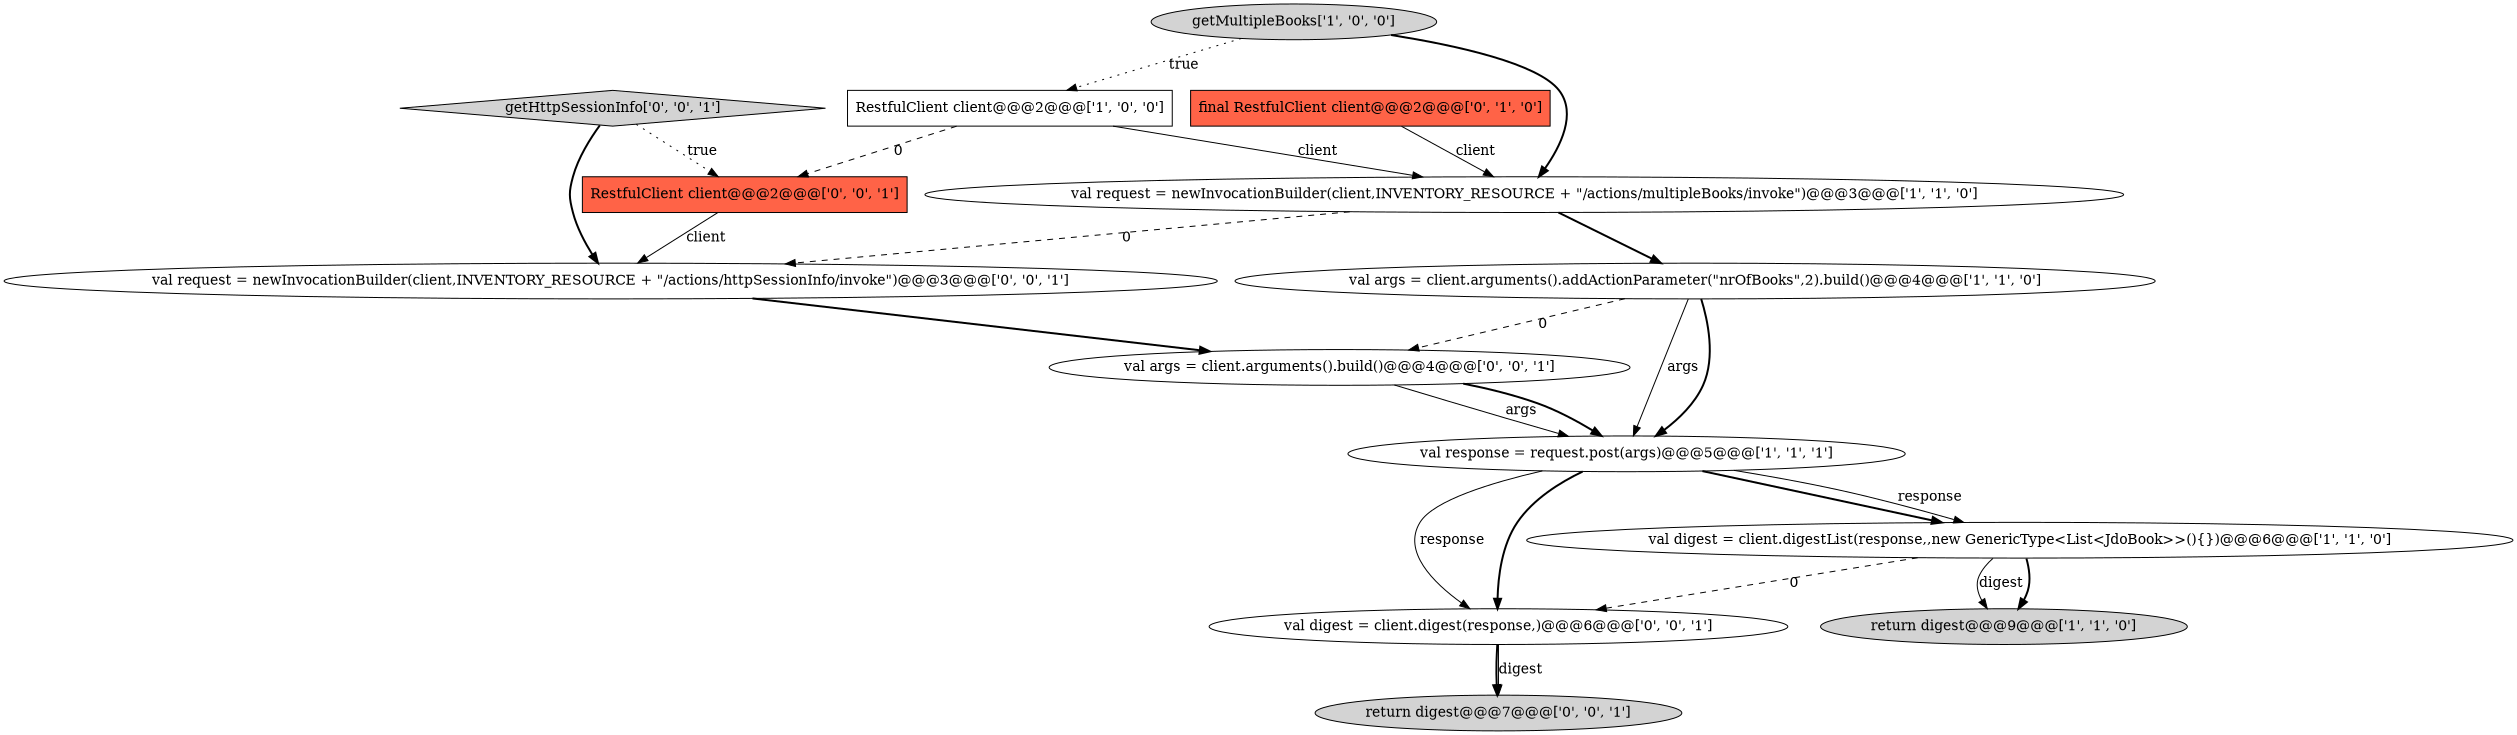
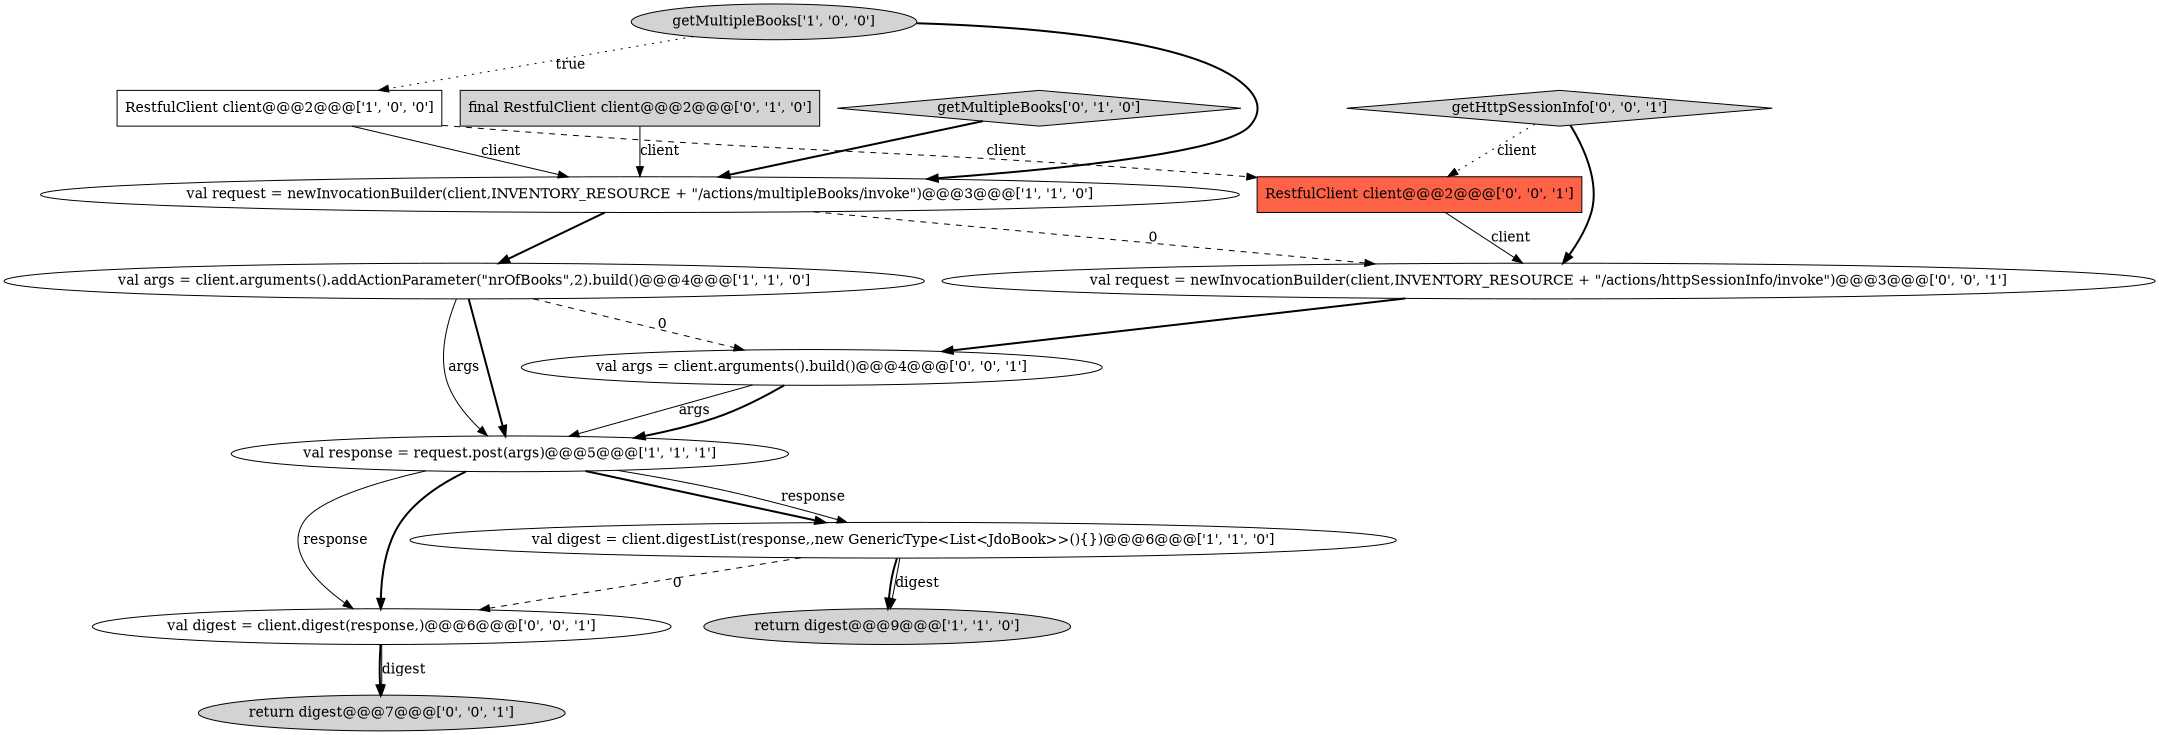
none -> (1039, 108)
(1370, 108) -> (640, 108)
(703, 151) -> (1517, 151)
(899, 151) -> (1006, 151)
